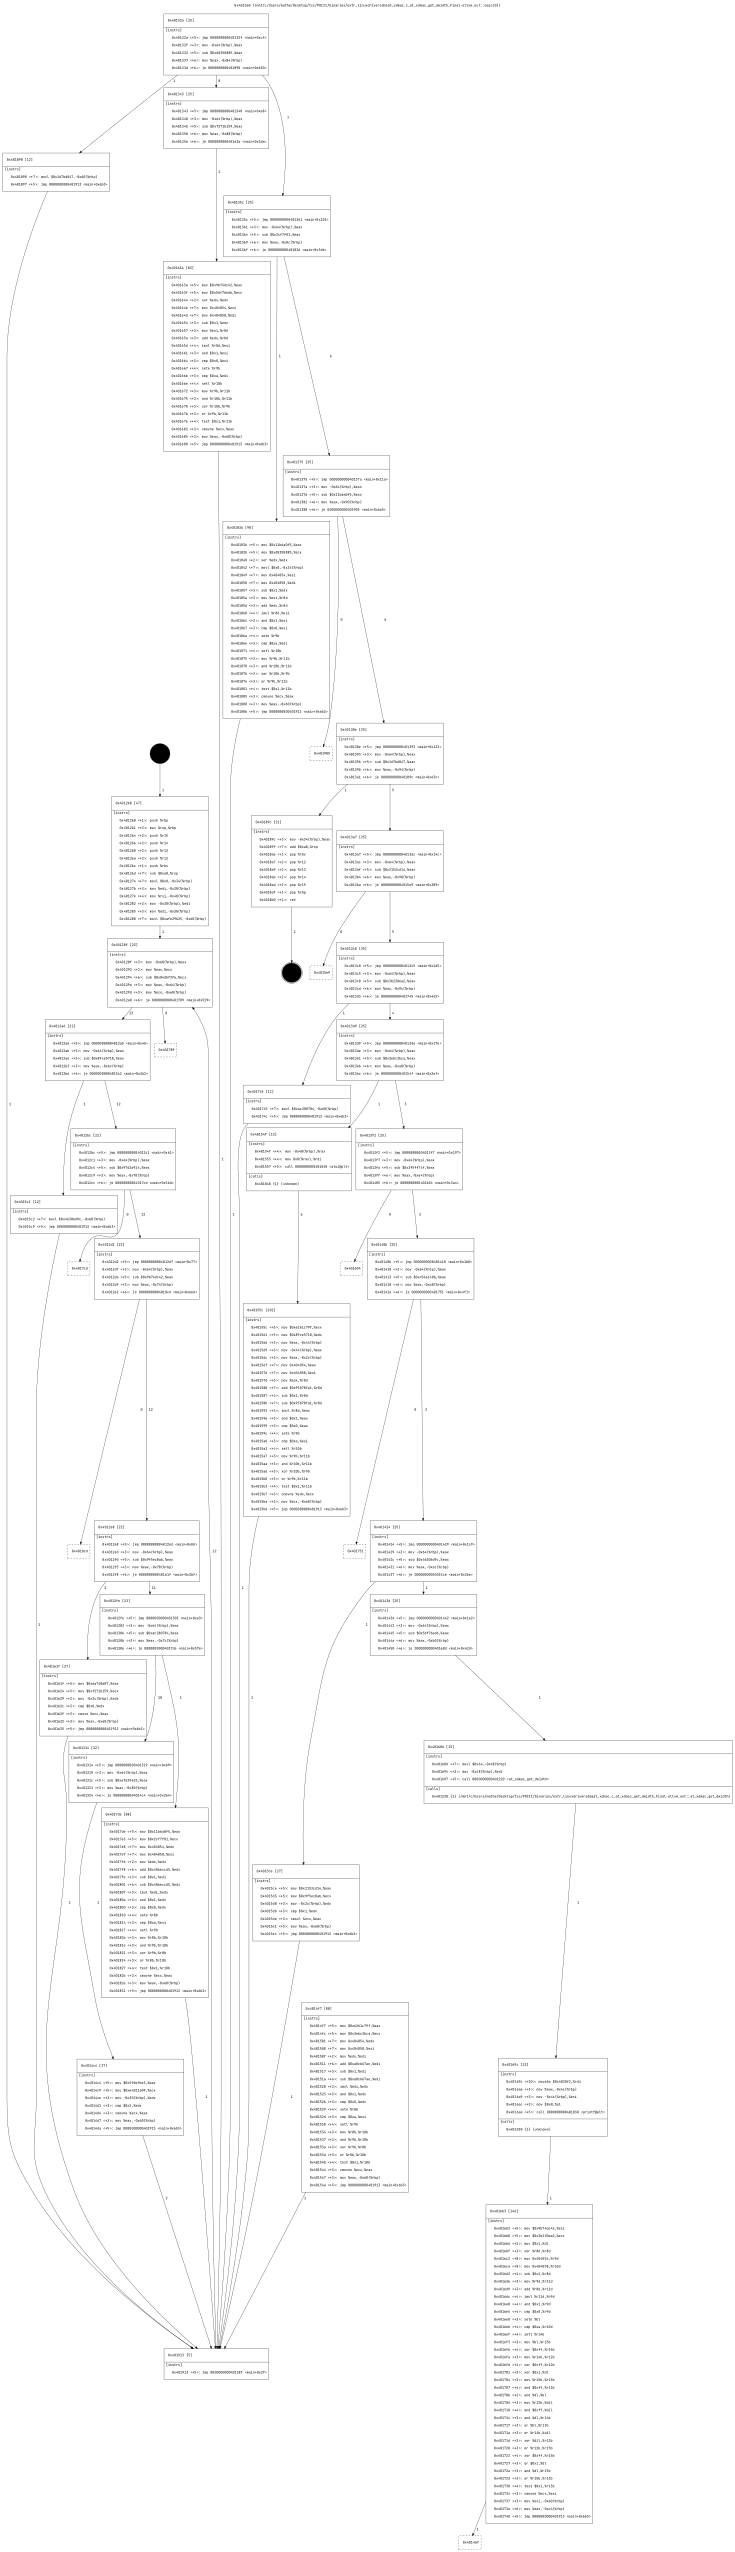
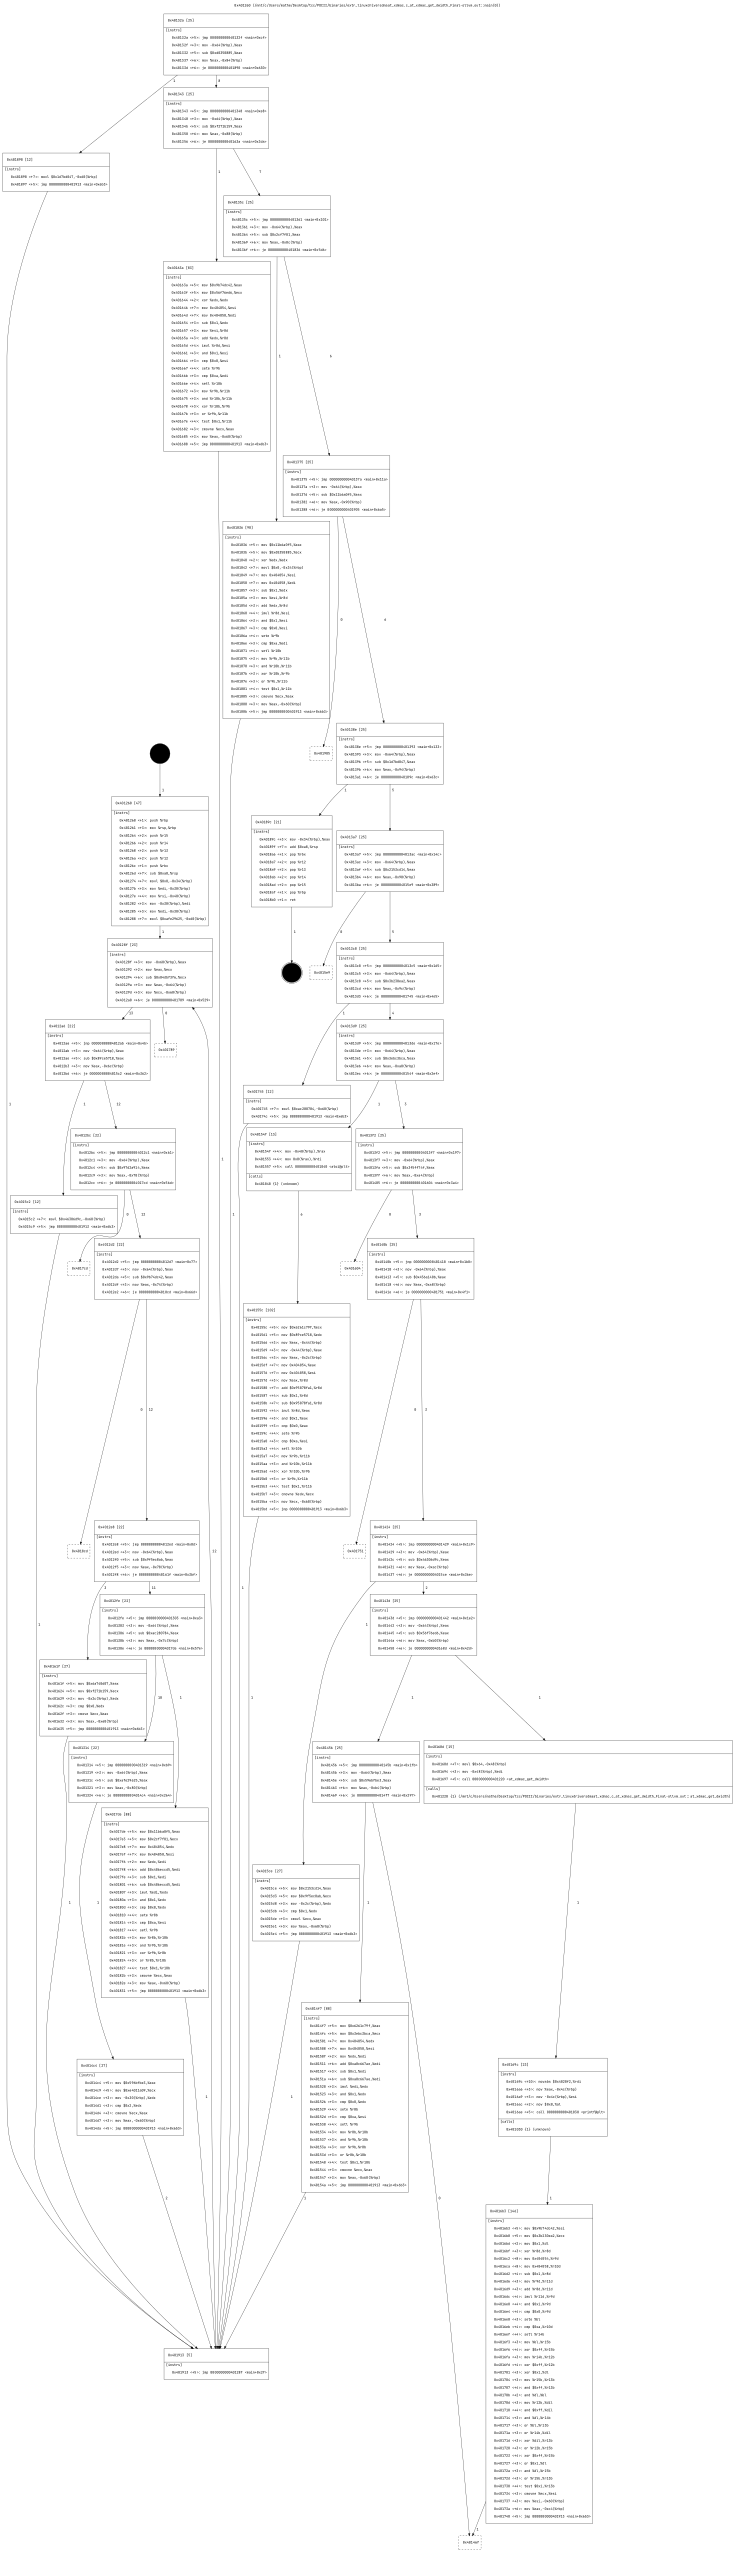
(284, 132) -> (246, 171)
none -> (366, 1772)
